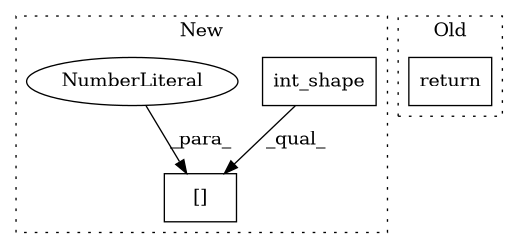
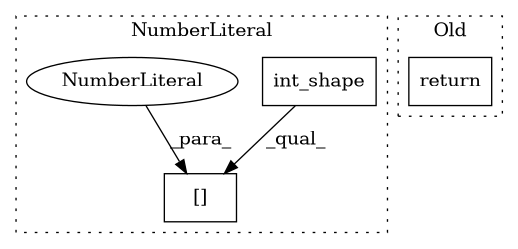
(202, 31) -> (202, 31)
